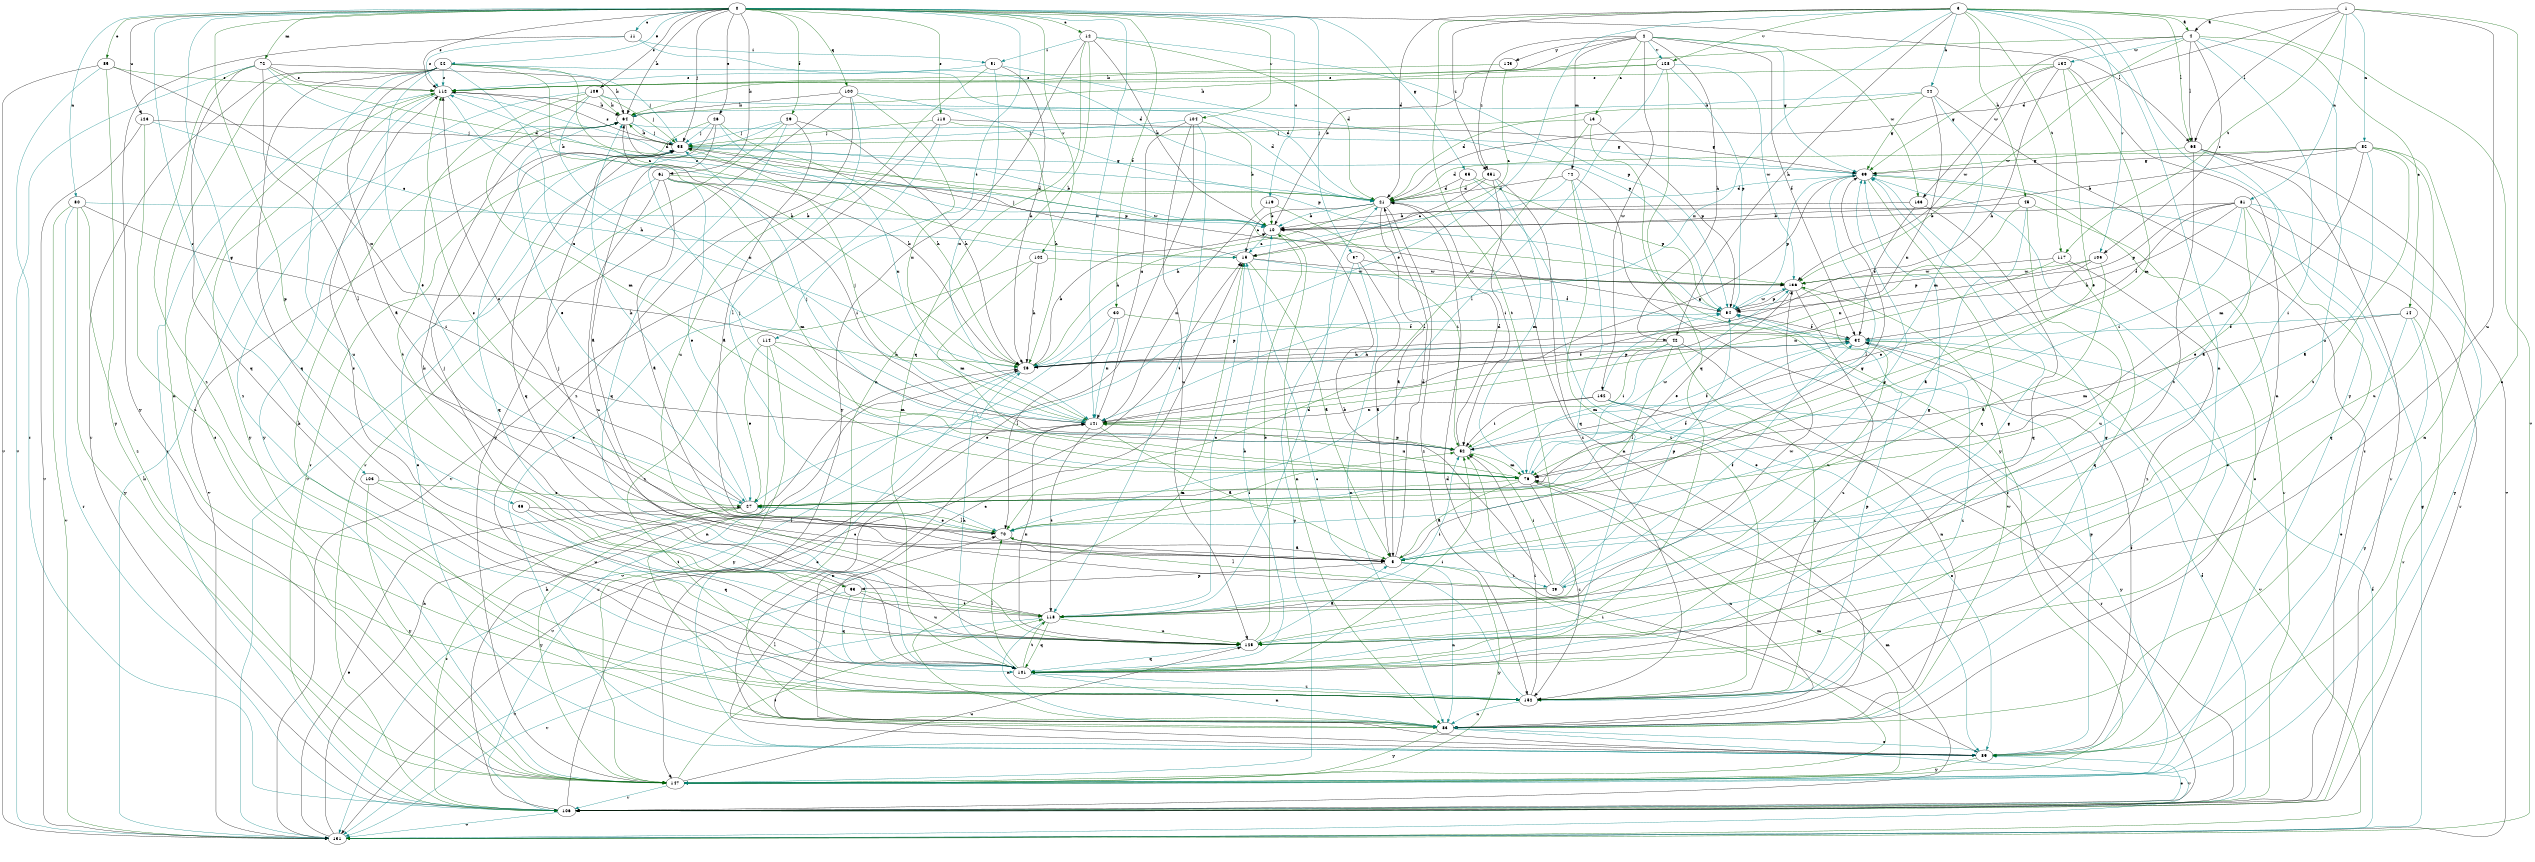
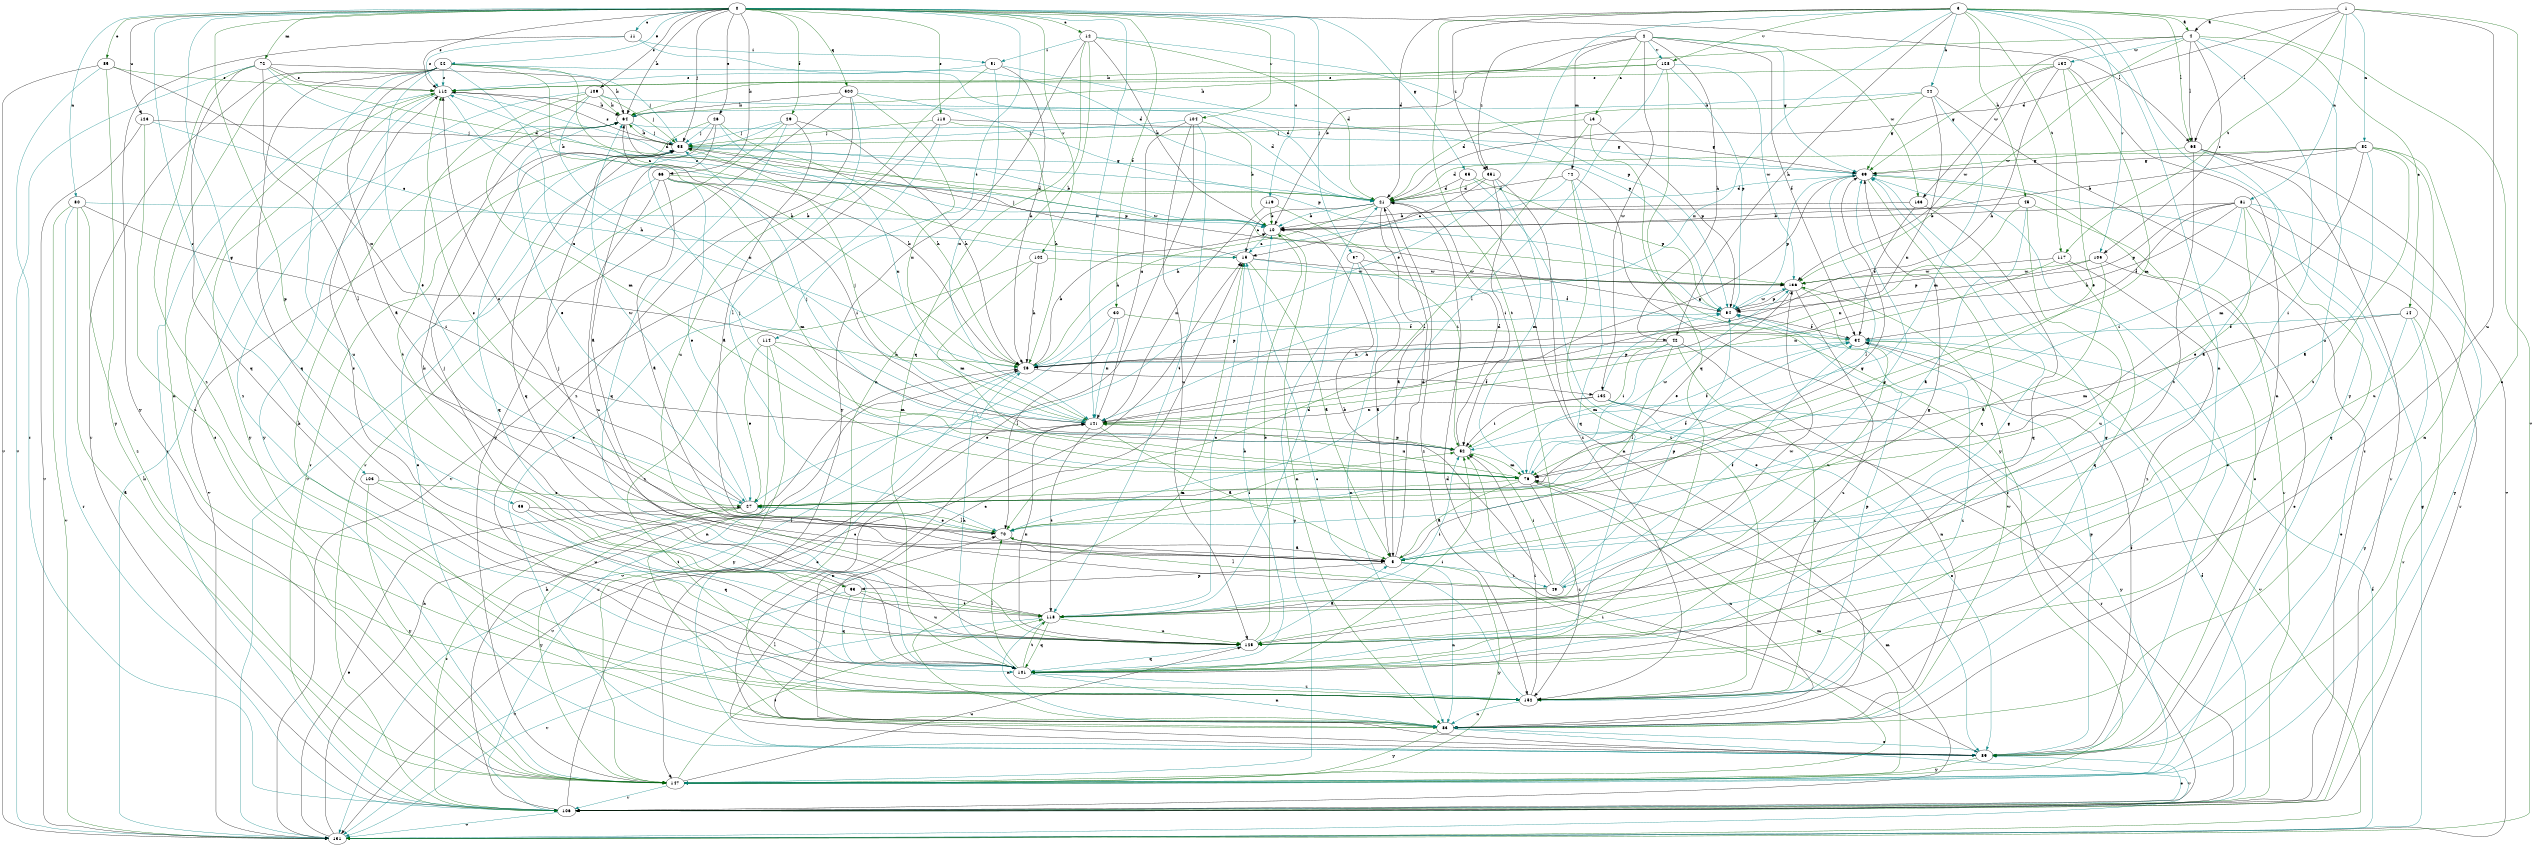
(1508, 64) -> none
(849, 92) -> (849, 92)
(661, 175) -> (661, 175)
(631, 313) -> (631, 313)
(1440, 355) -> (1312, 377)
(1806, 370) -> (2273, 537)
(126, 493) -> (126, 493)
(1740, 544) -> (1740, 544)
